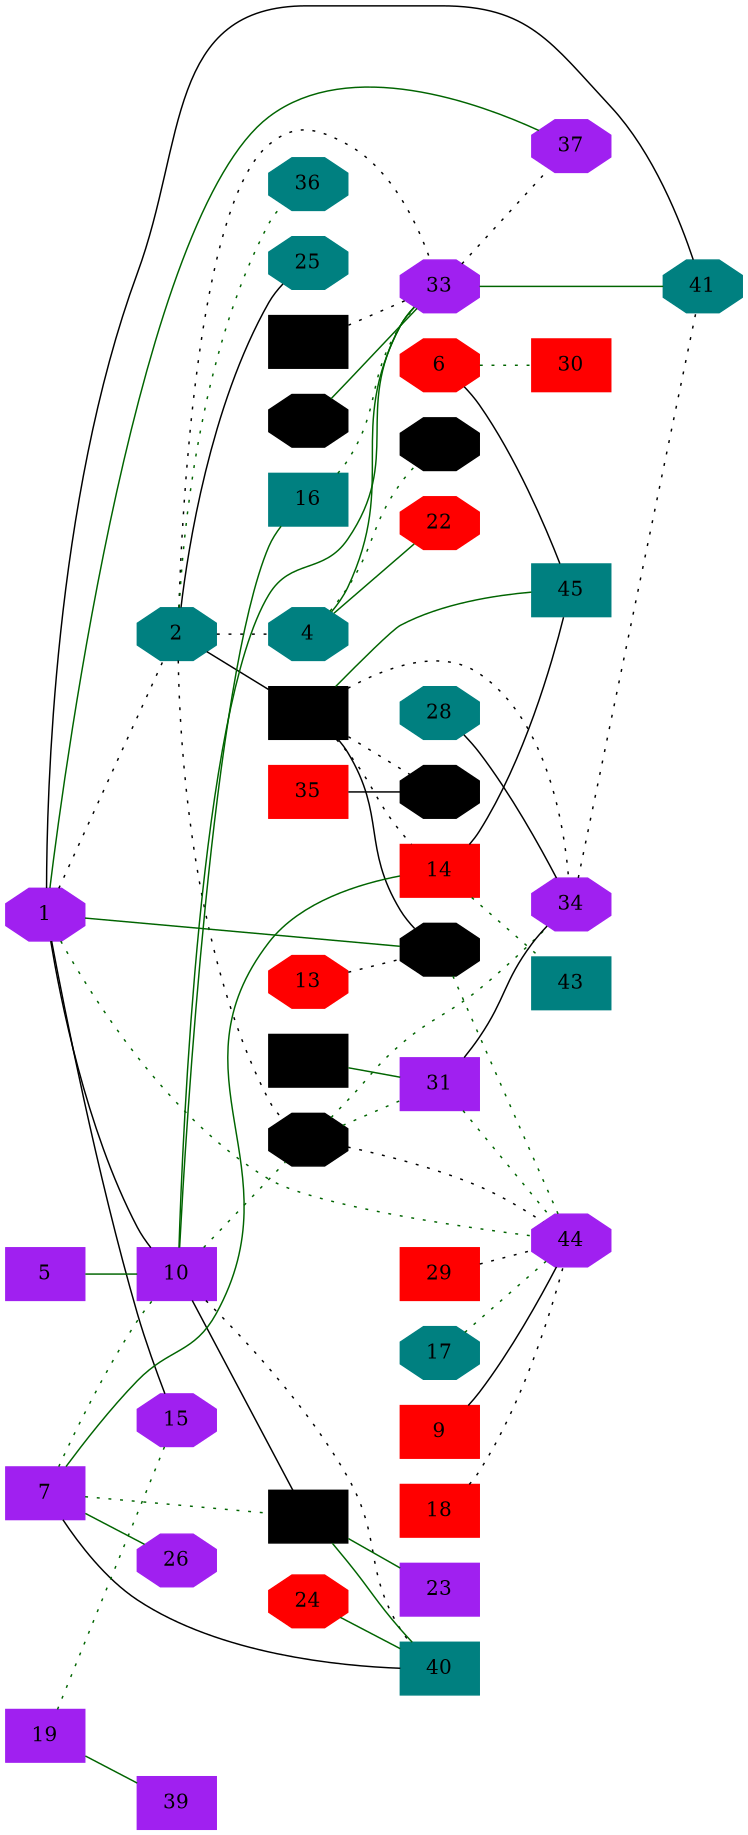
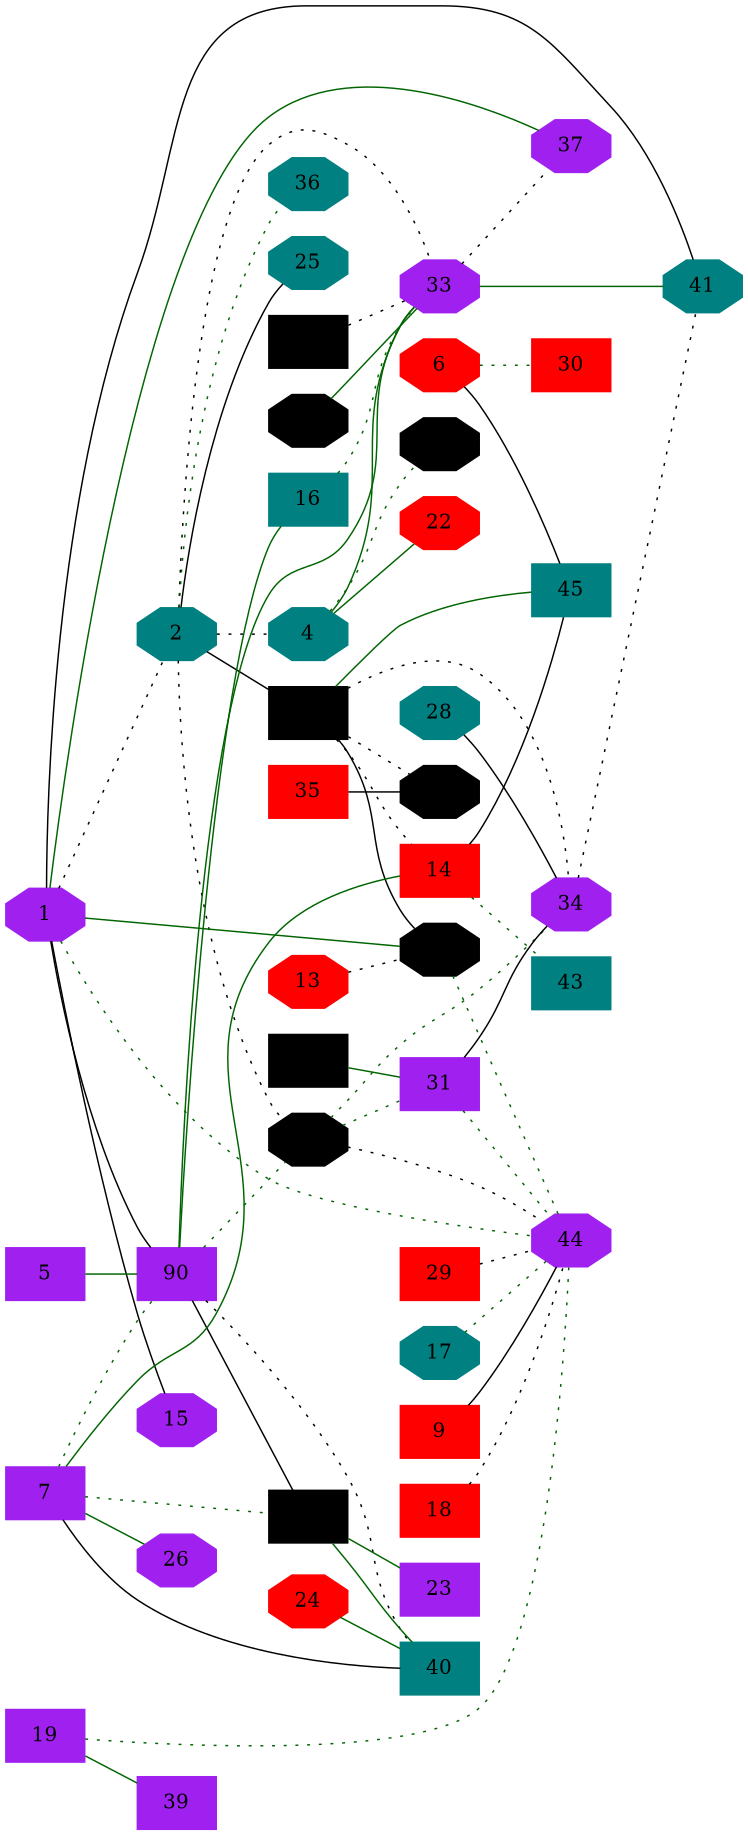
(177, 1274) -> (177, 1274)
(106, 1591) -> (495, 1685)
